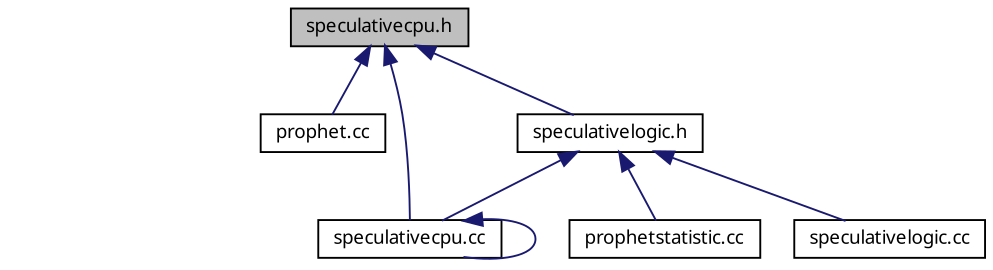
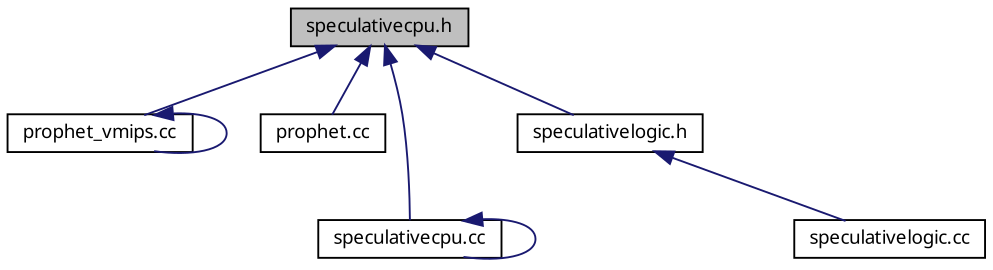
none -> (100, 133)
(501, 190) -> none
(665, 239) -> none
